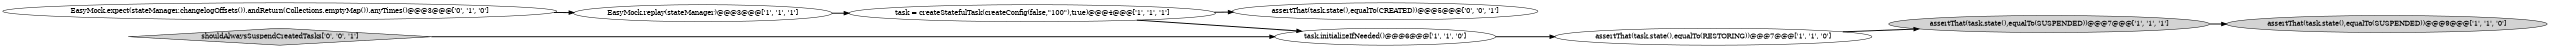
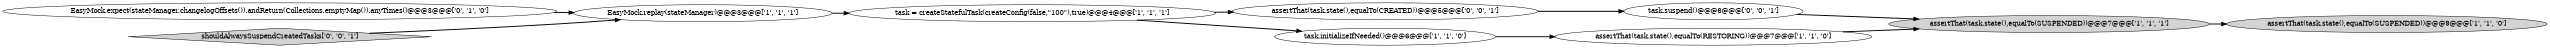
none -> (1713, 11)
(851, 37) -> (492, 28)
